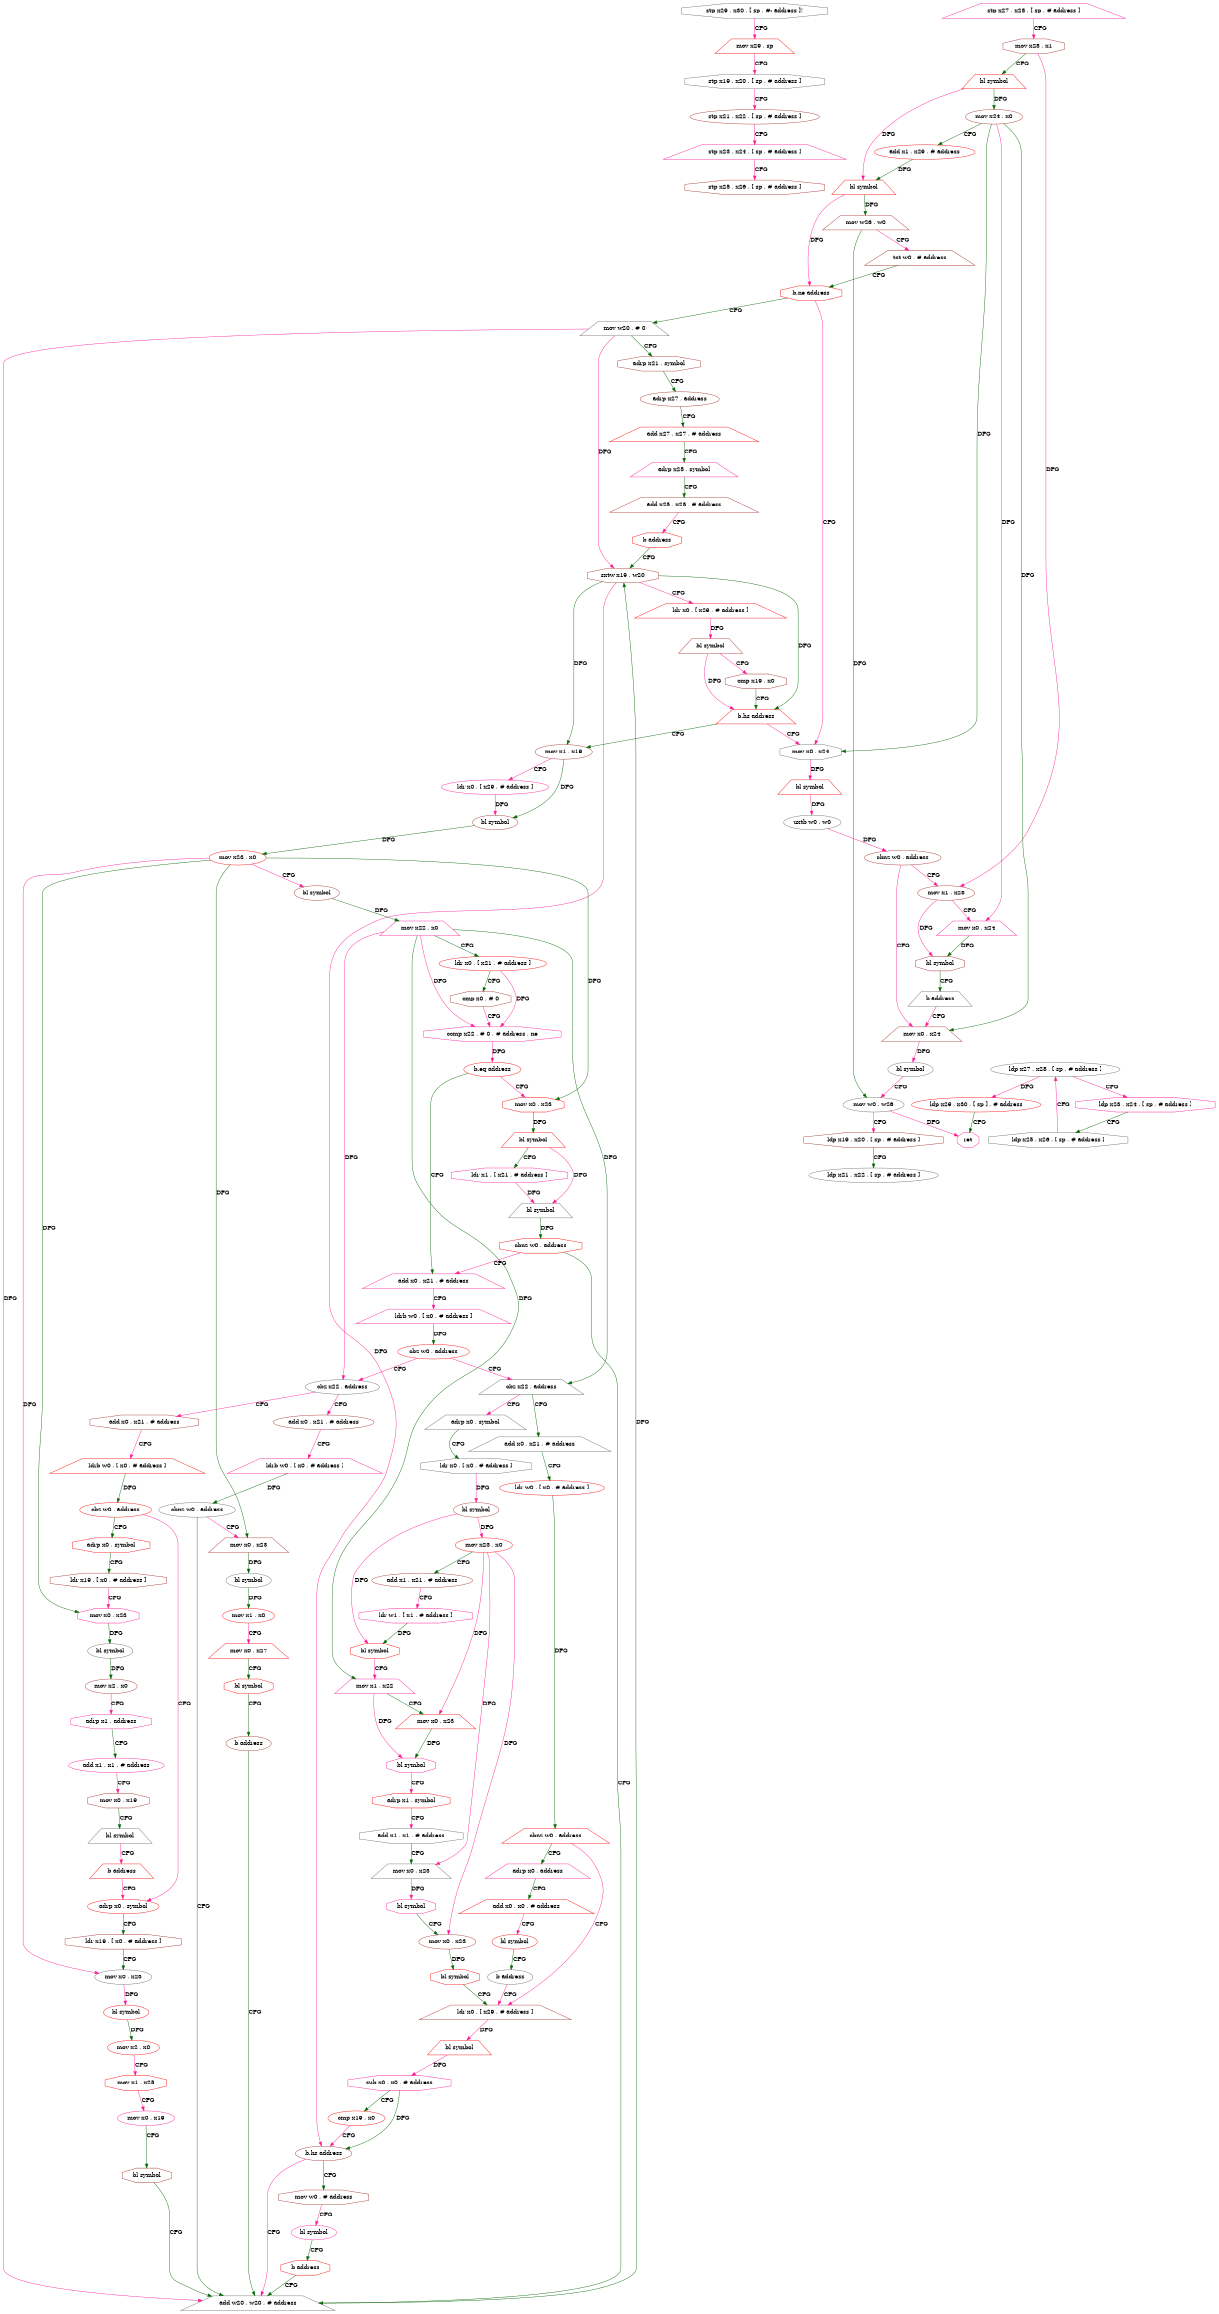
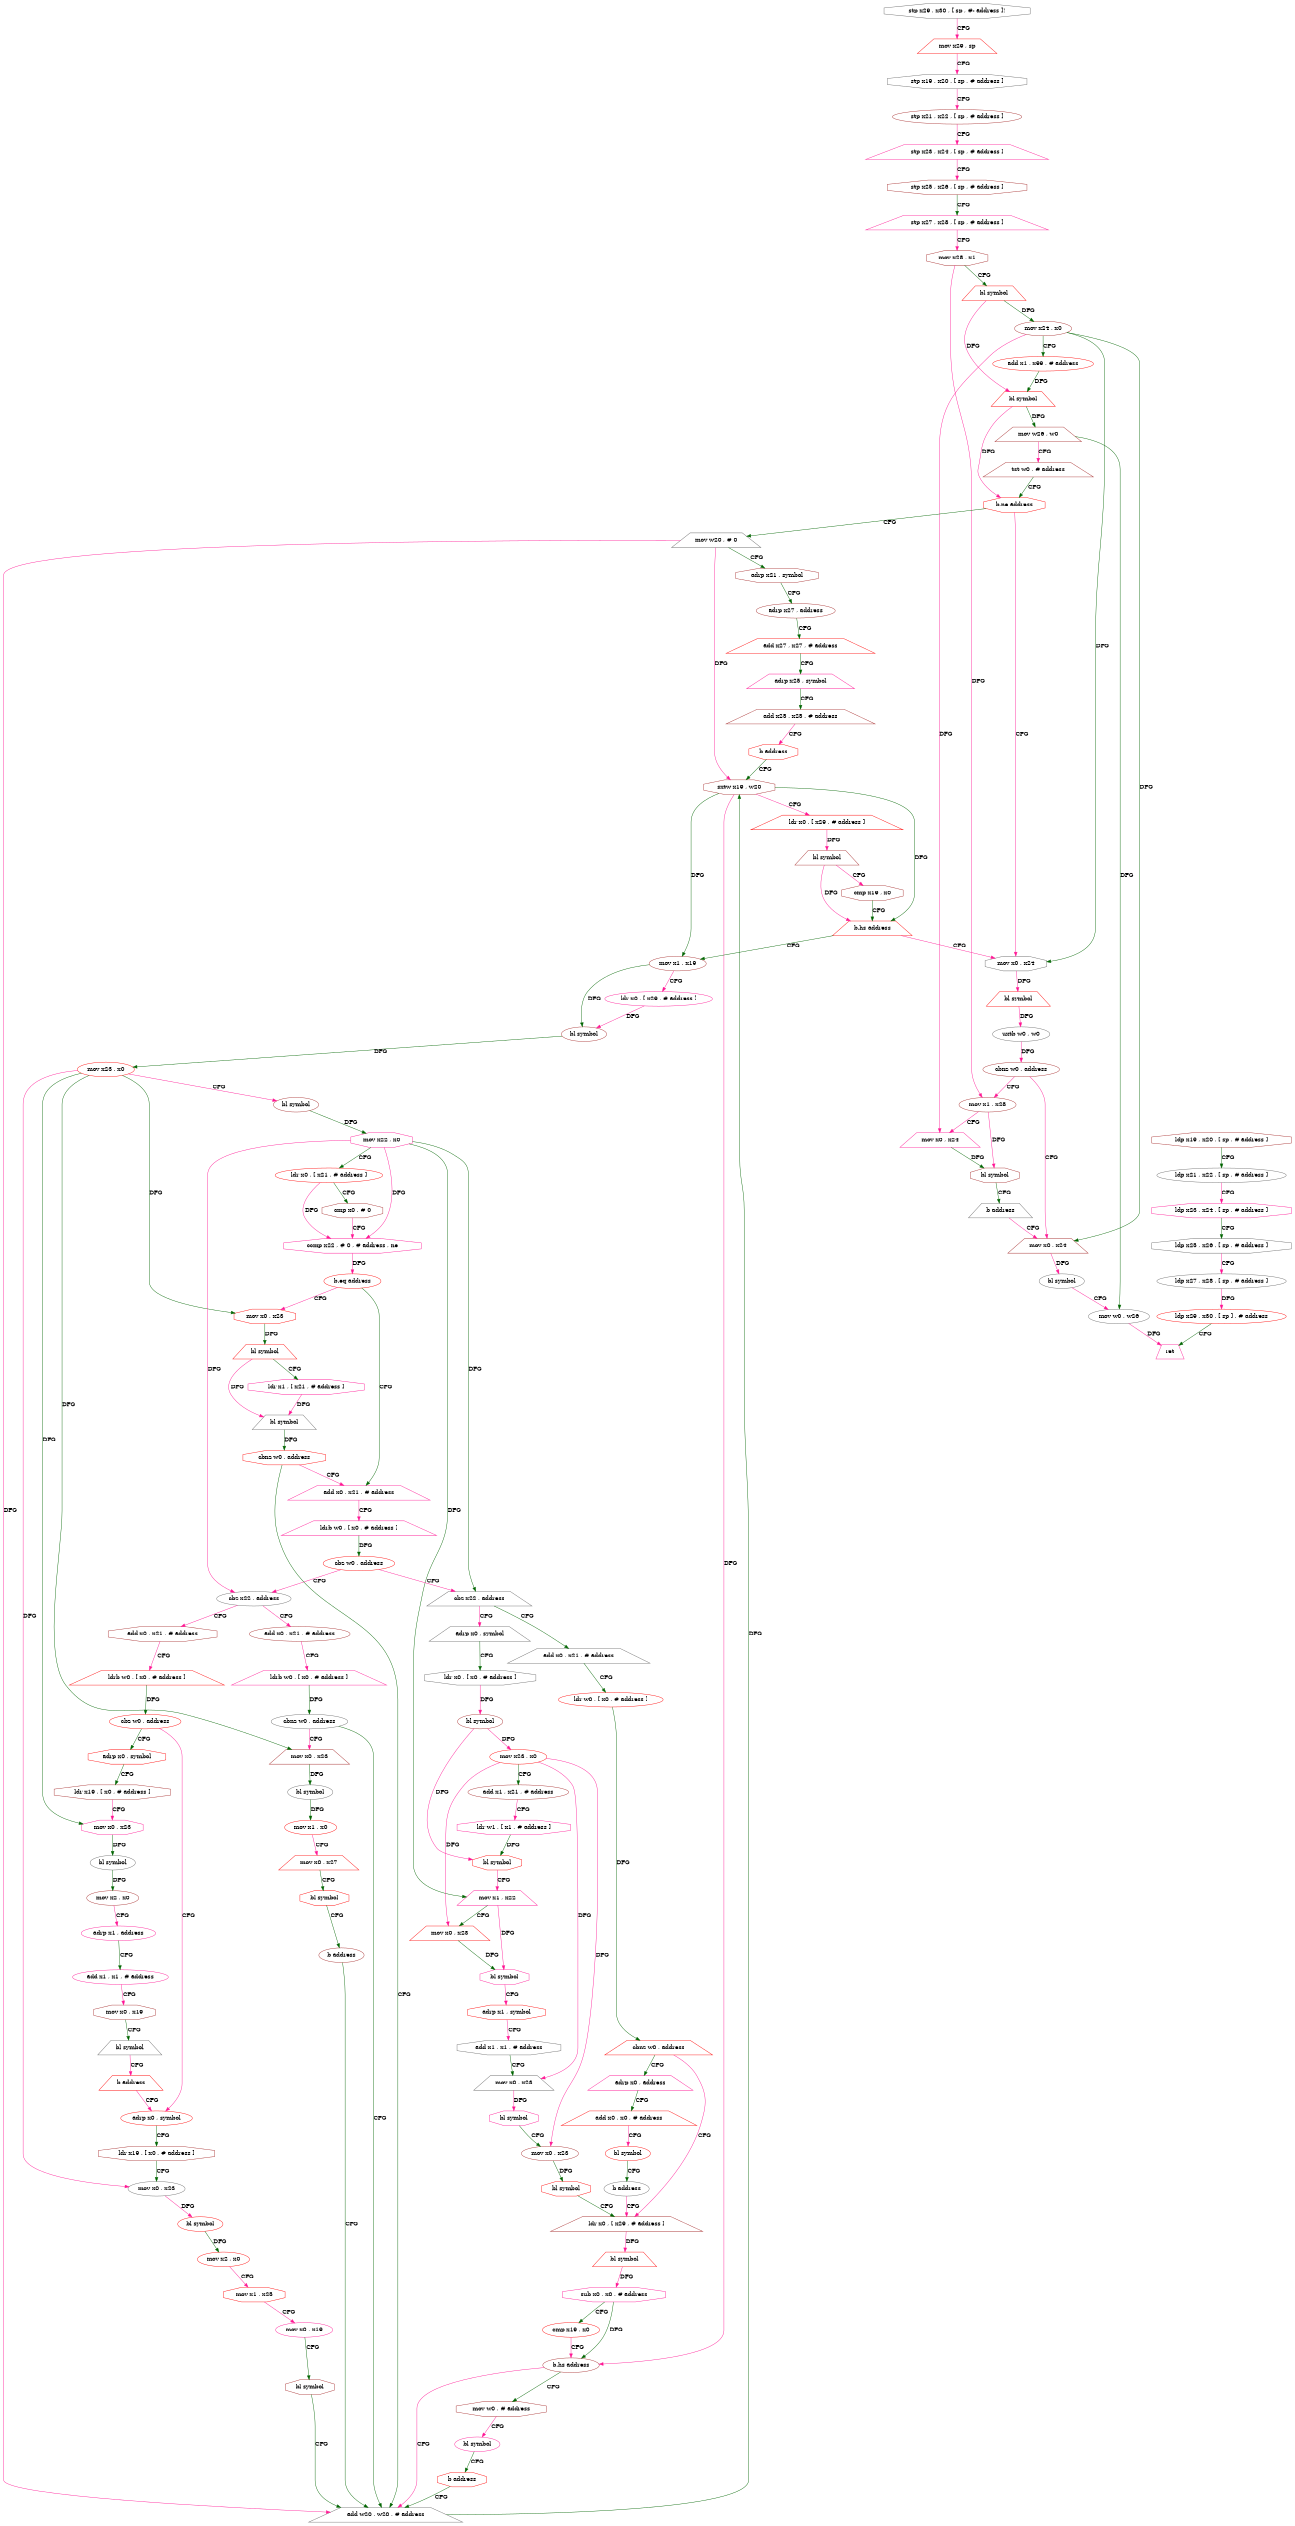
(925, 152) -> (1043, 364)
none -> (957, 203)
(420, 928) -> (382, 1140)
(1098, 1086) -> (1222, 1191)
(874, 1120) -> none
(968, 1140) -> (1170, 1352)
(111, 1722) -> (118, 1933)
